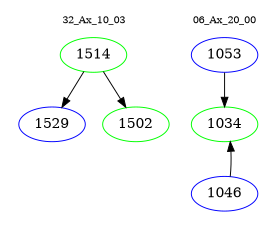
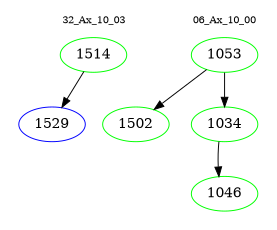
(225, 21) -> (225, 21)
(225, 55) -> (225, 55)
(112, 85) -> (190, 82)
(231, 164) -> (218, 154)
(225, 194) -> (225, 194)
